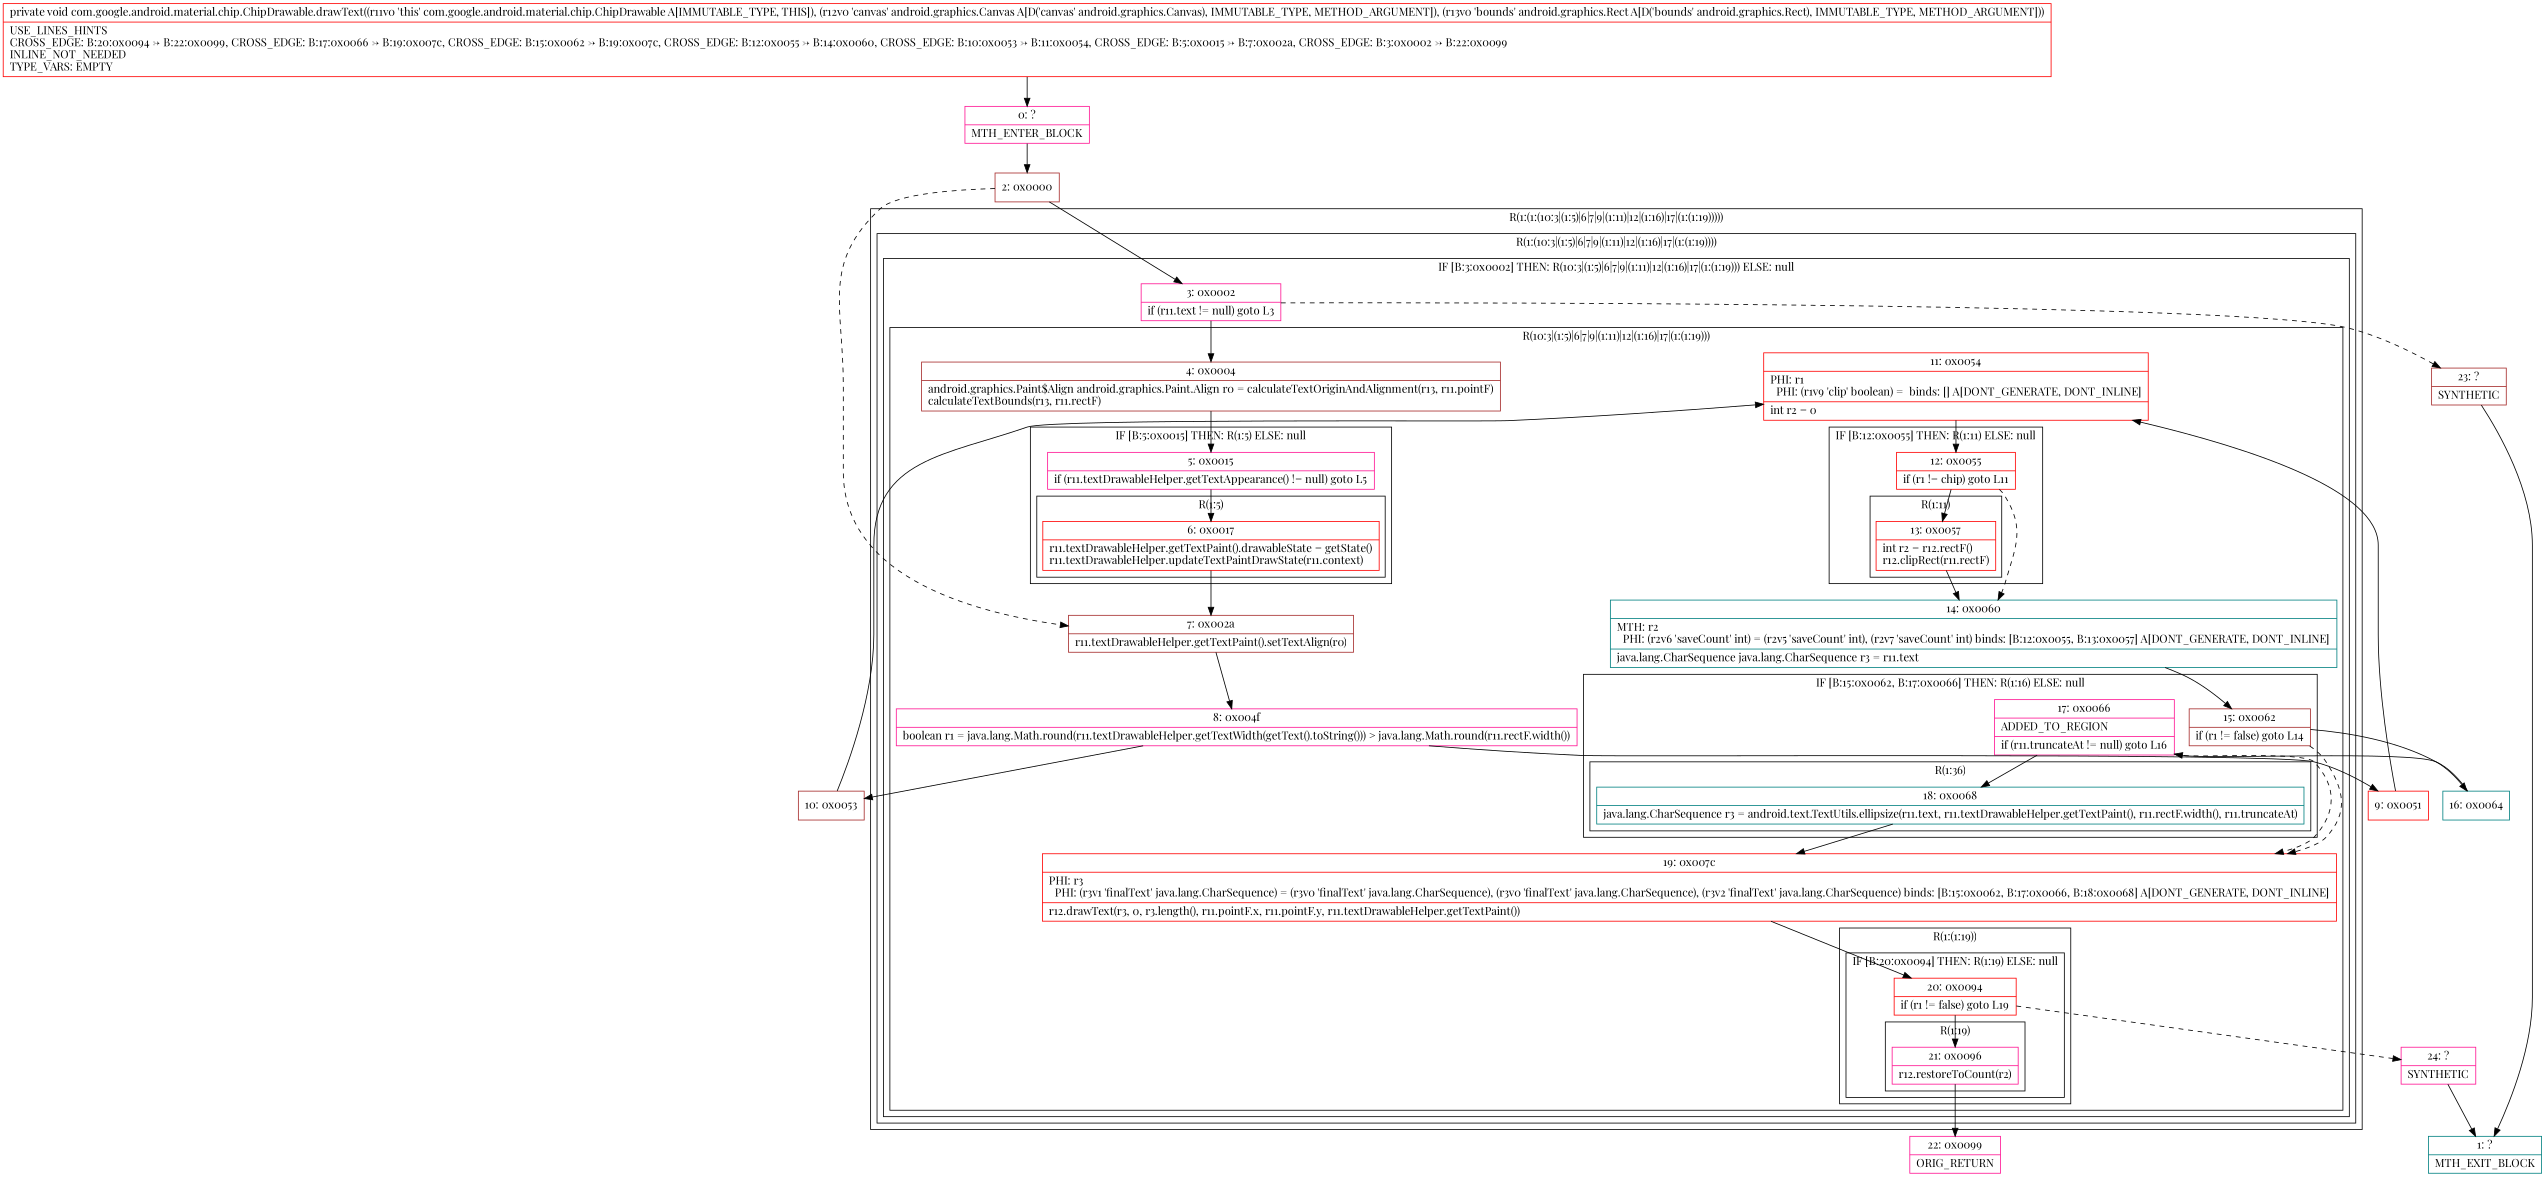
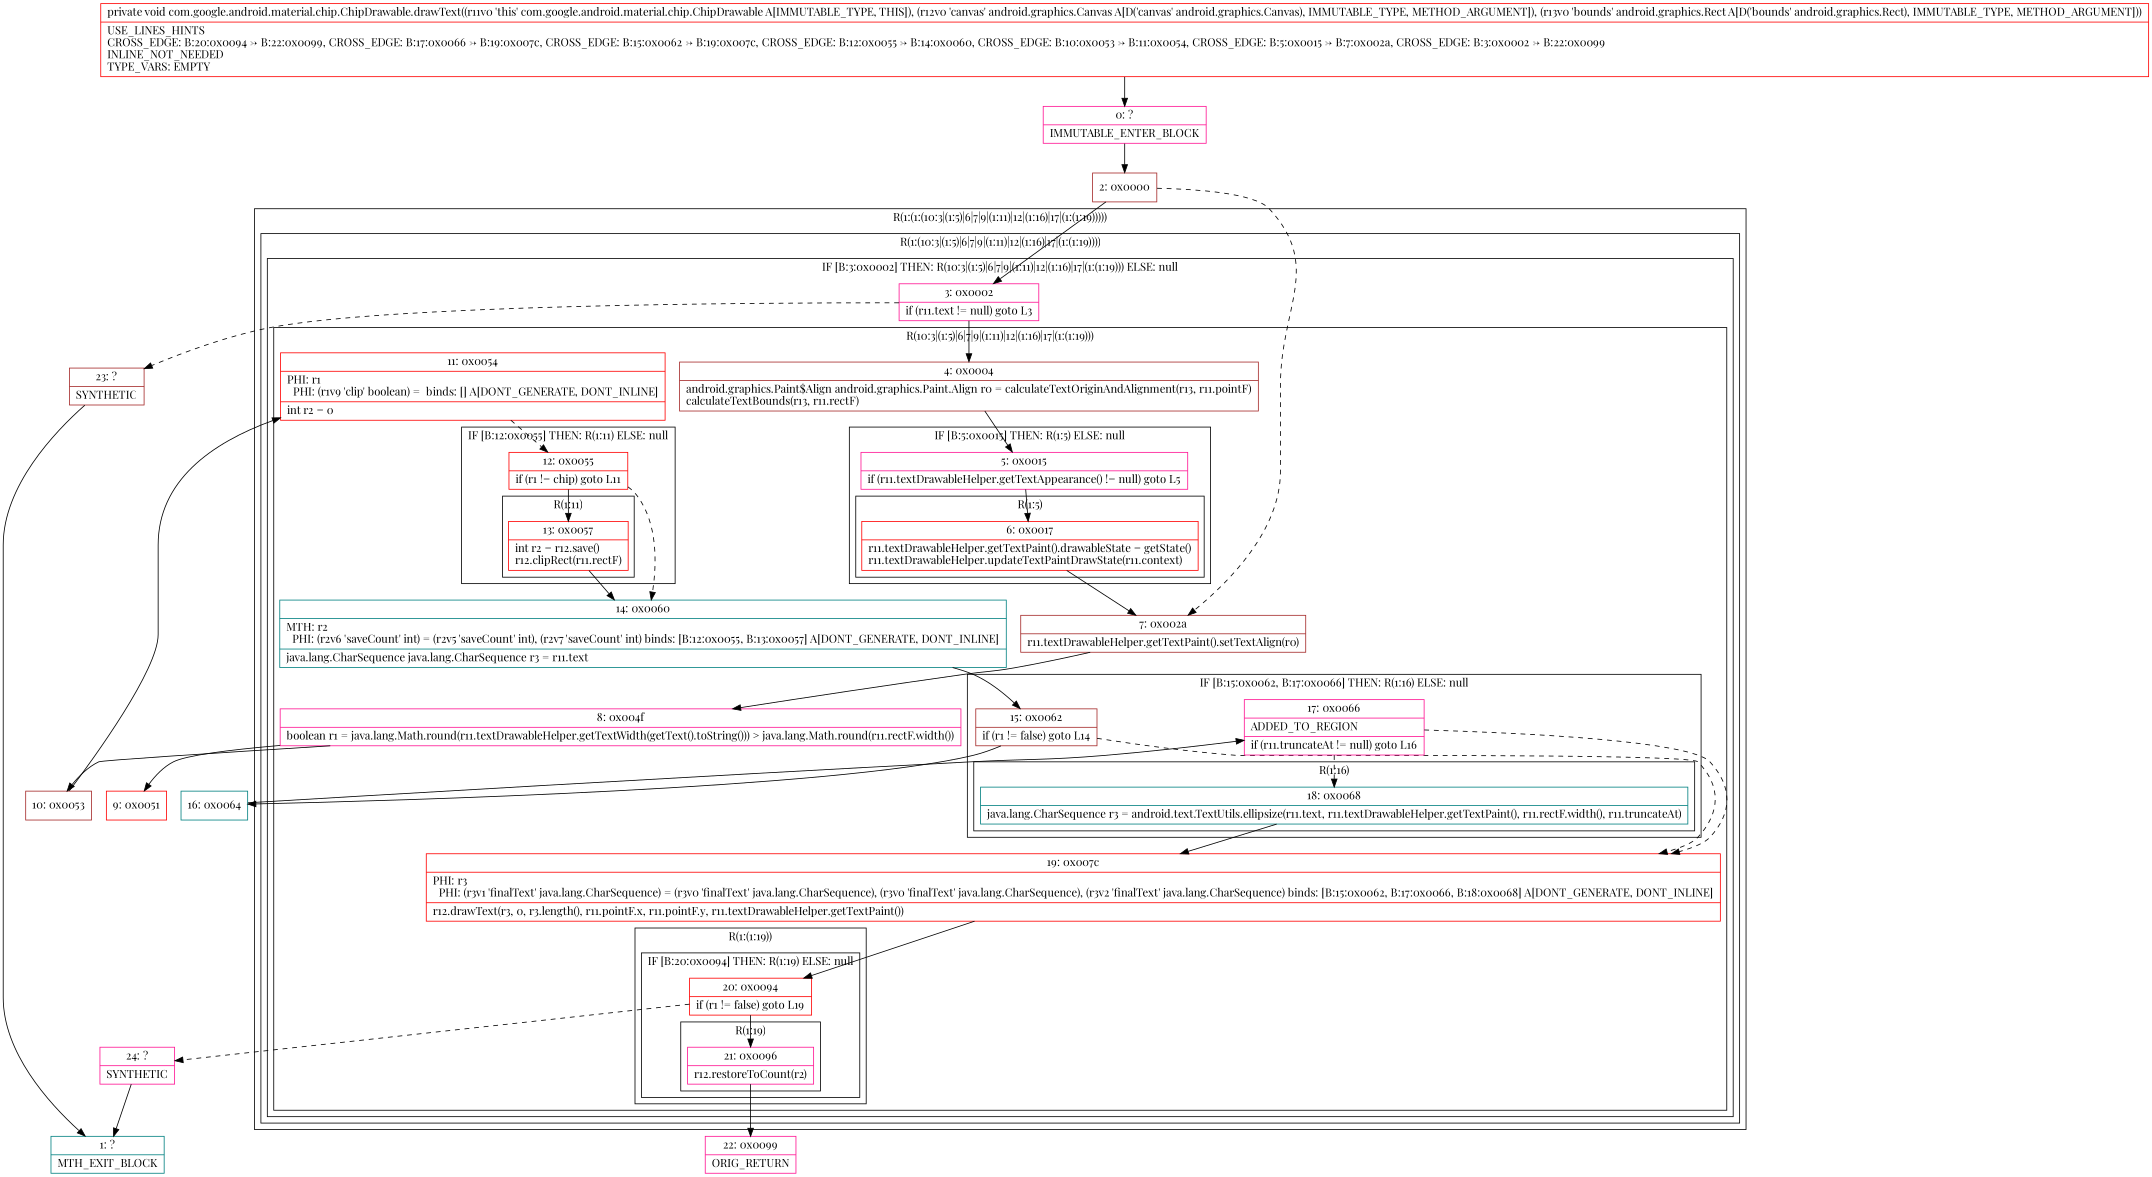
(1027, 134) -> (1125, 134)
(1956, 432) -> (526, 433)
(2374, 530) -> none
(1927, 549) -> (558, 549)
(2013, 769) -> (1334, 767)
(1950, 771) -> (1334, 771)
